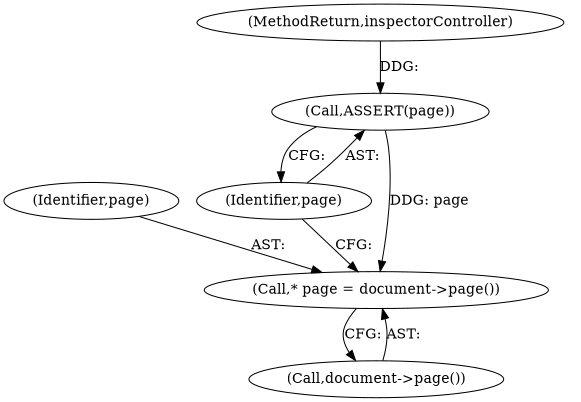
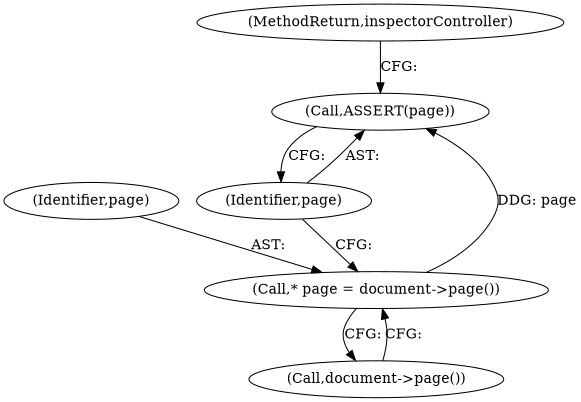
(401, 67) -> (401, 67)
(390, 196) -> (498, 206)
(406, 335) -> (406, 335)
